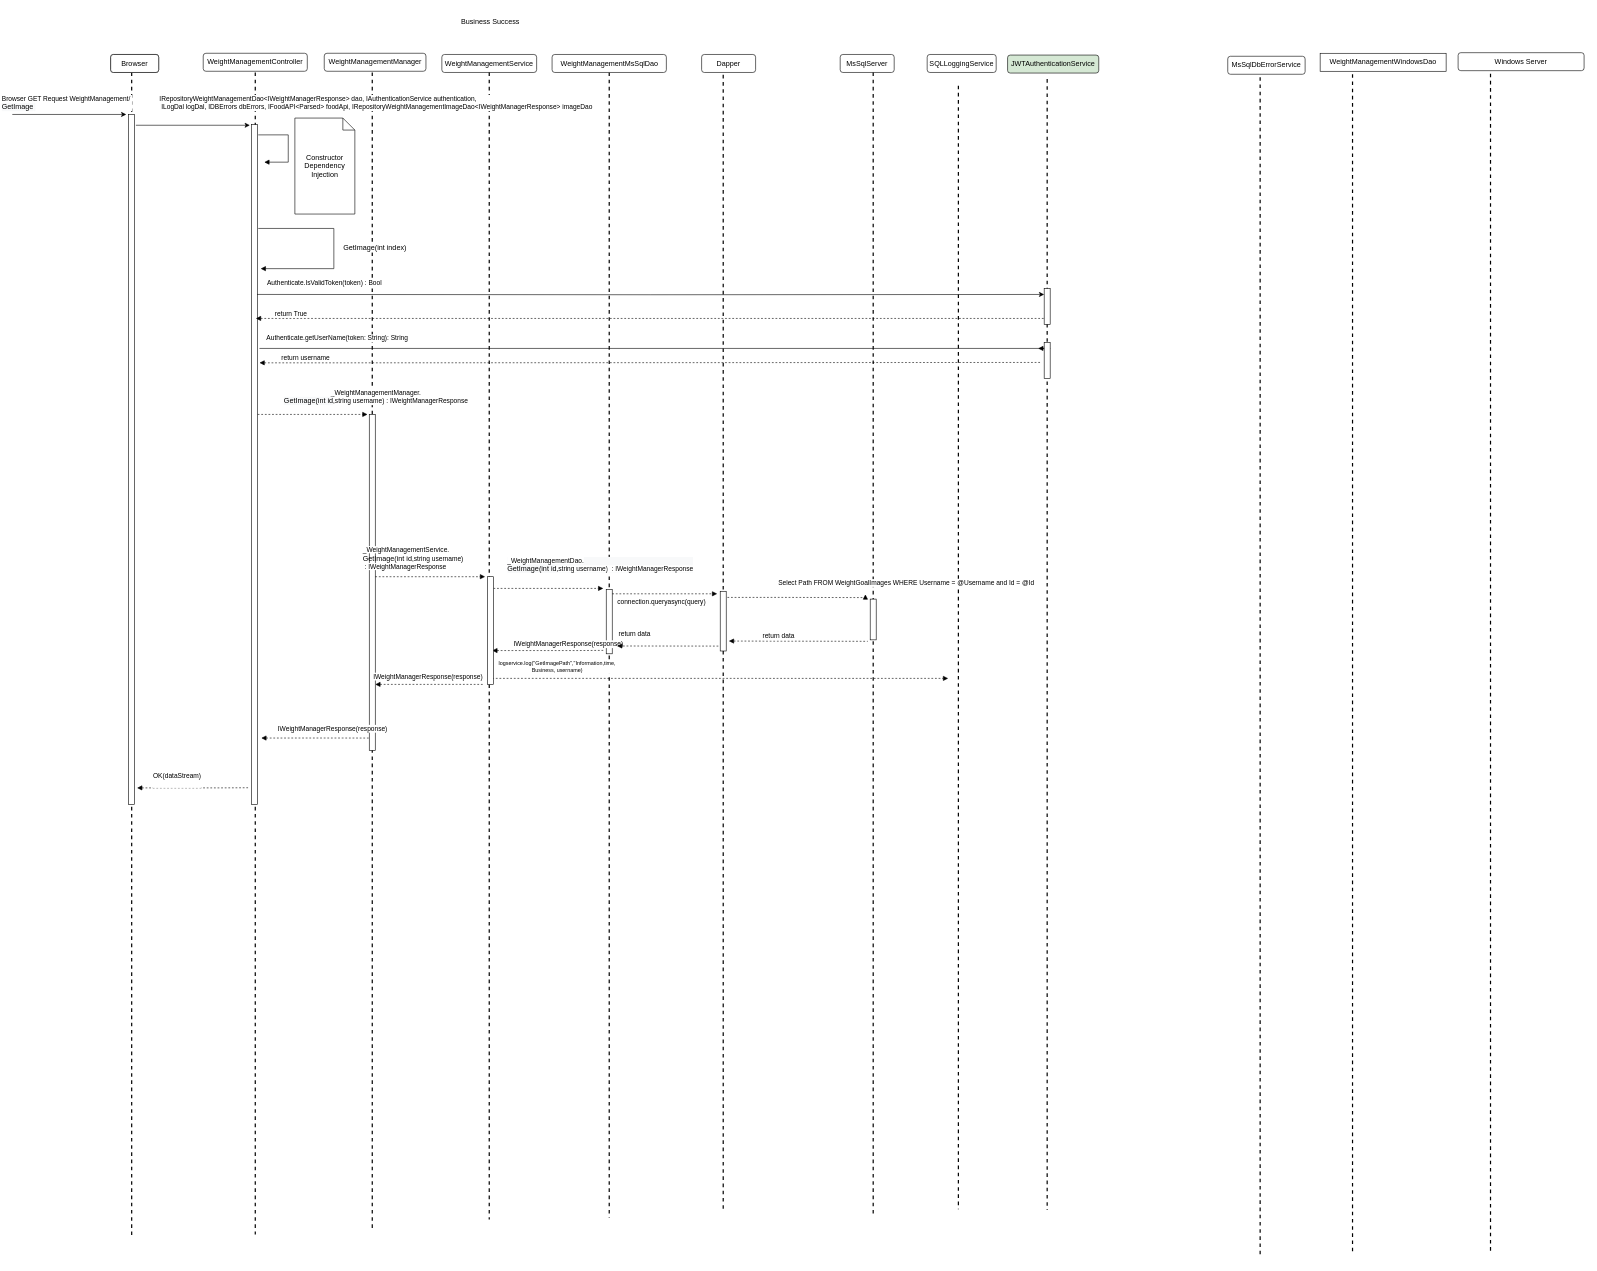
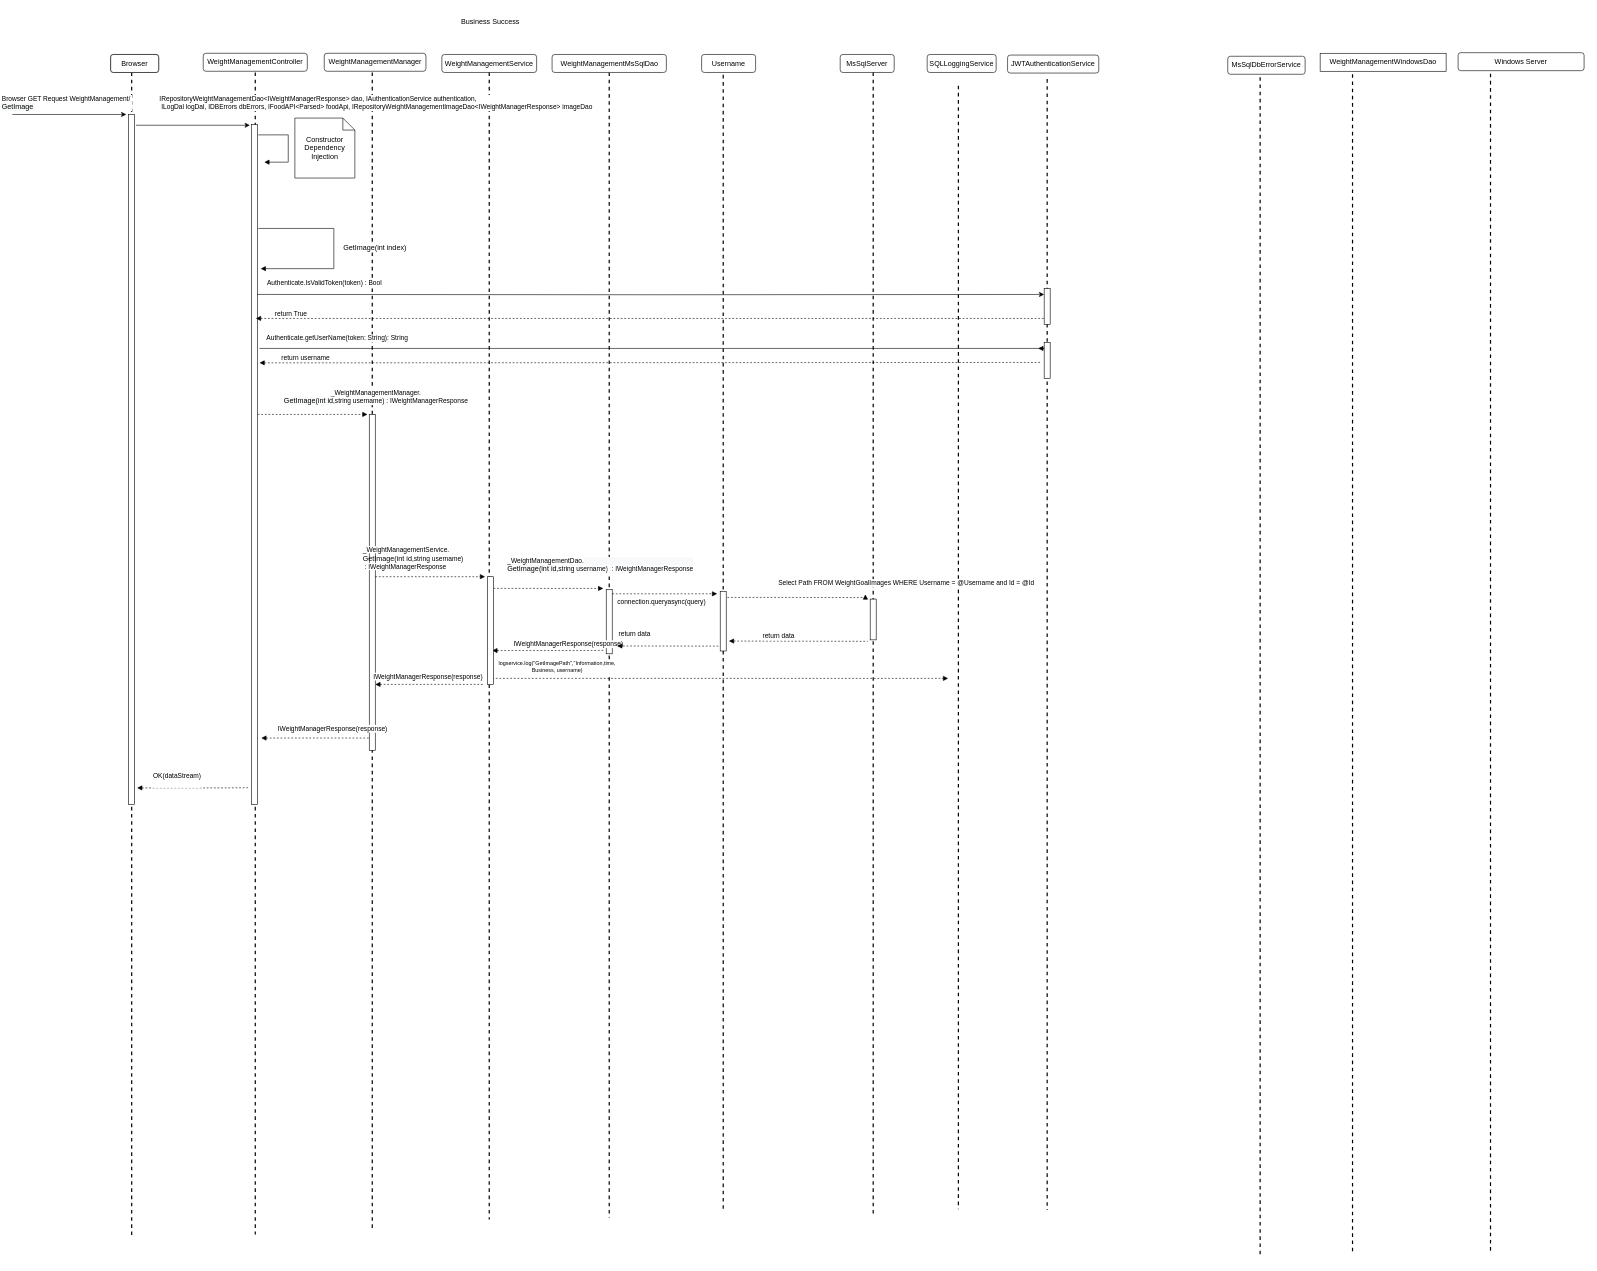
(729, 63) -> (729, 63)
(1053, 64) -> (1053, 64)
(325, 166) -> (325, 148)
